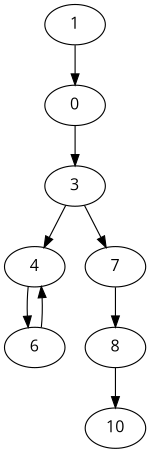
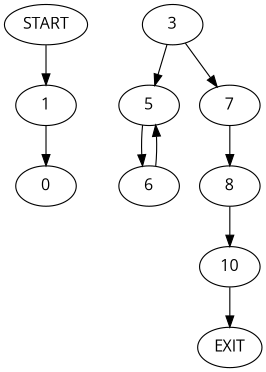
none -> (46, 25)
(75, 140) -> none
(35, 267) -> (149, 105)
none -> (230, 347)
